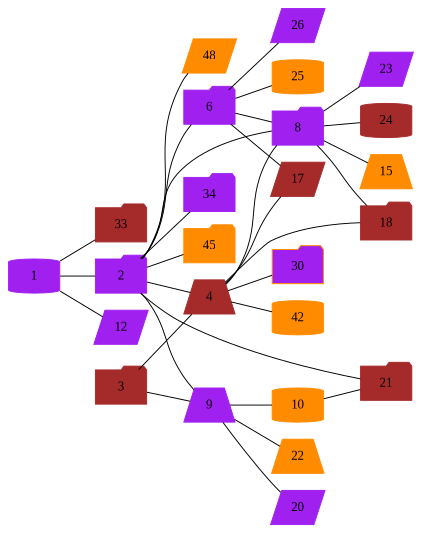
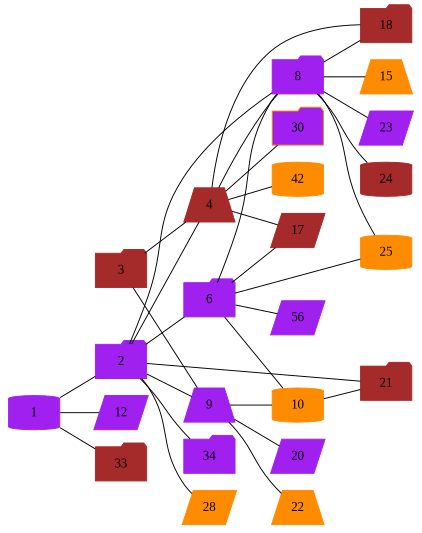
(298, 26) -> (298, 318)
(209, 56) -> (209, 508)
none -> (347, 164)
(209, 246) -> none
none -> (254, 353)
